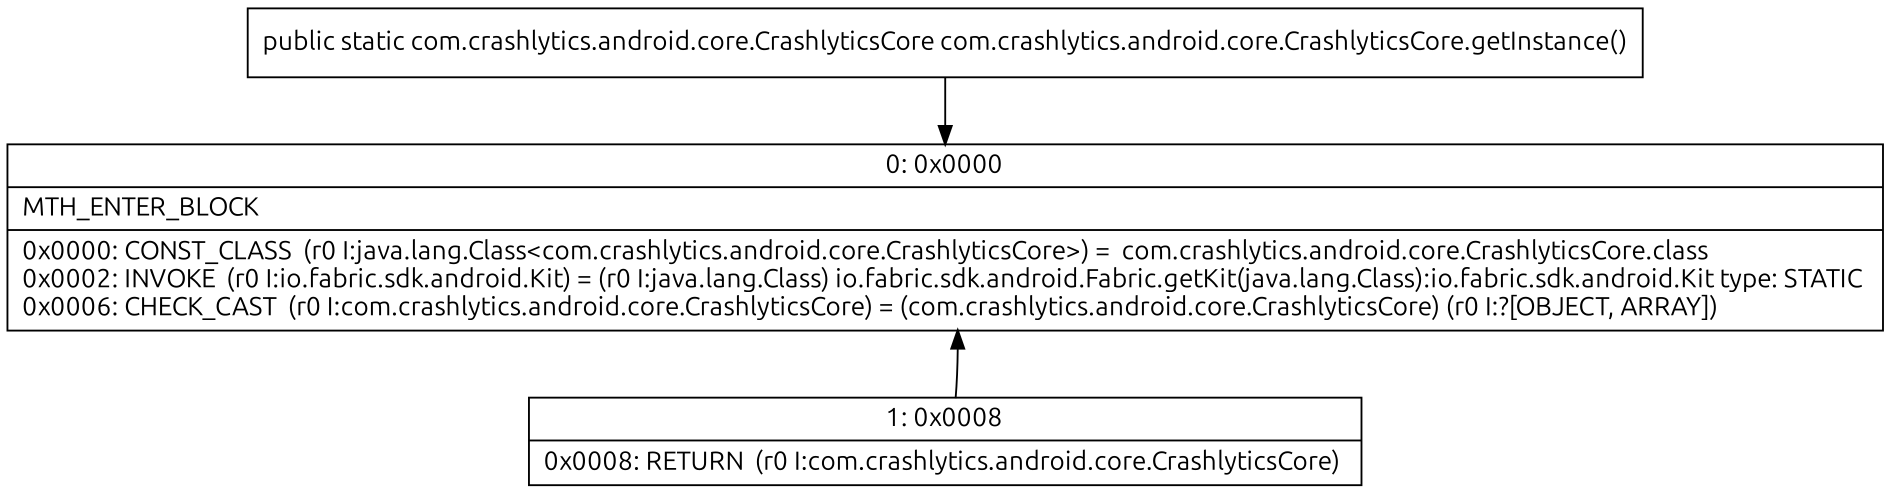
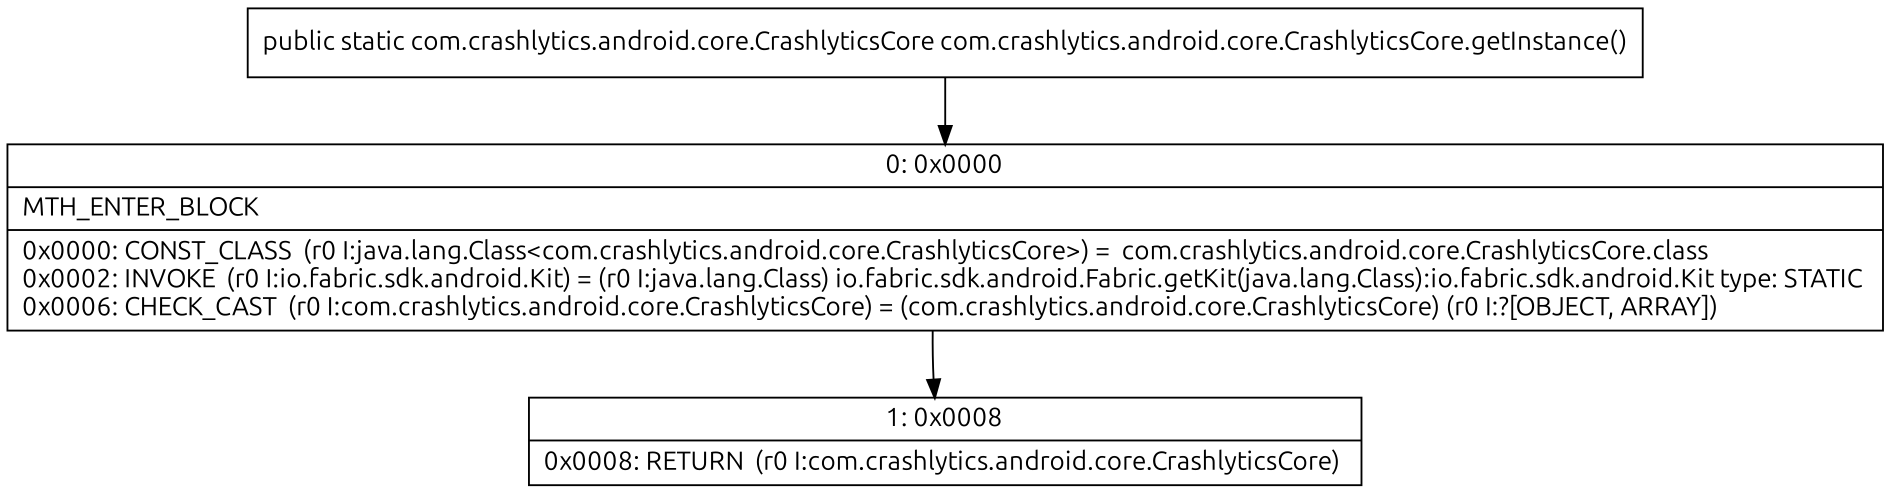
(957, 374) -> (933, 355)
